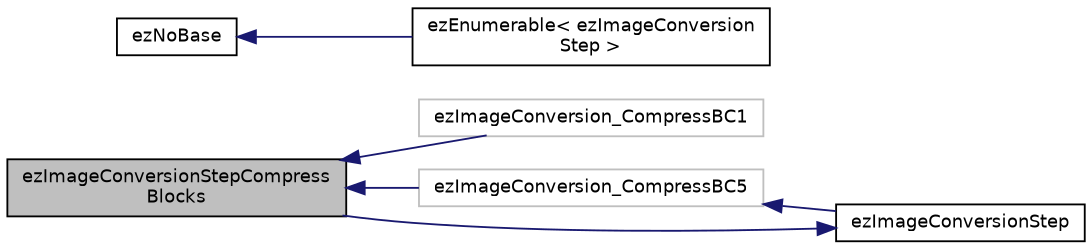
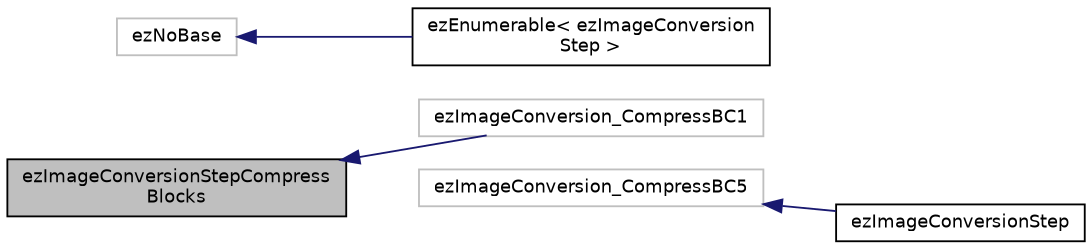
(177, 37) -> (177, 37)
(392, 188) -> none
(580, 230) -> none
